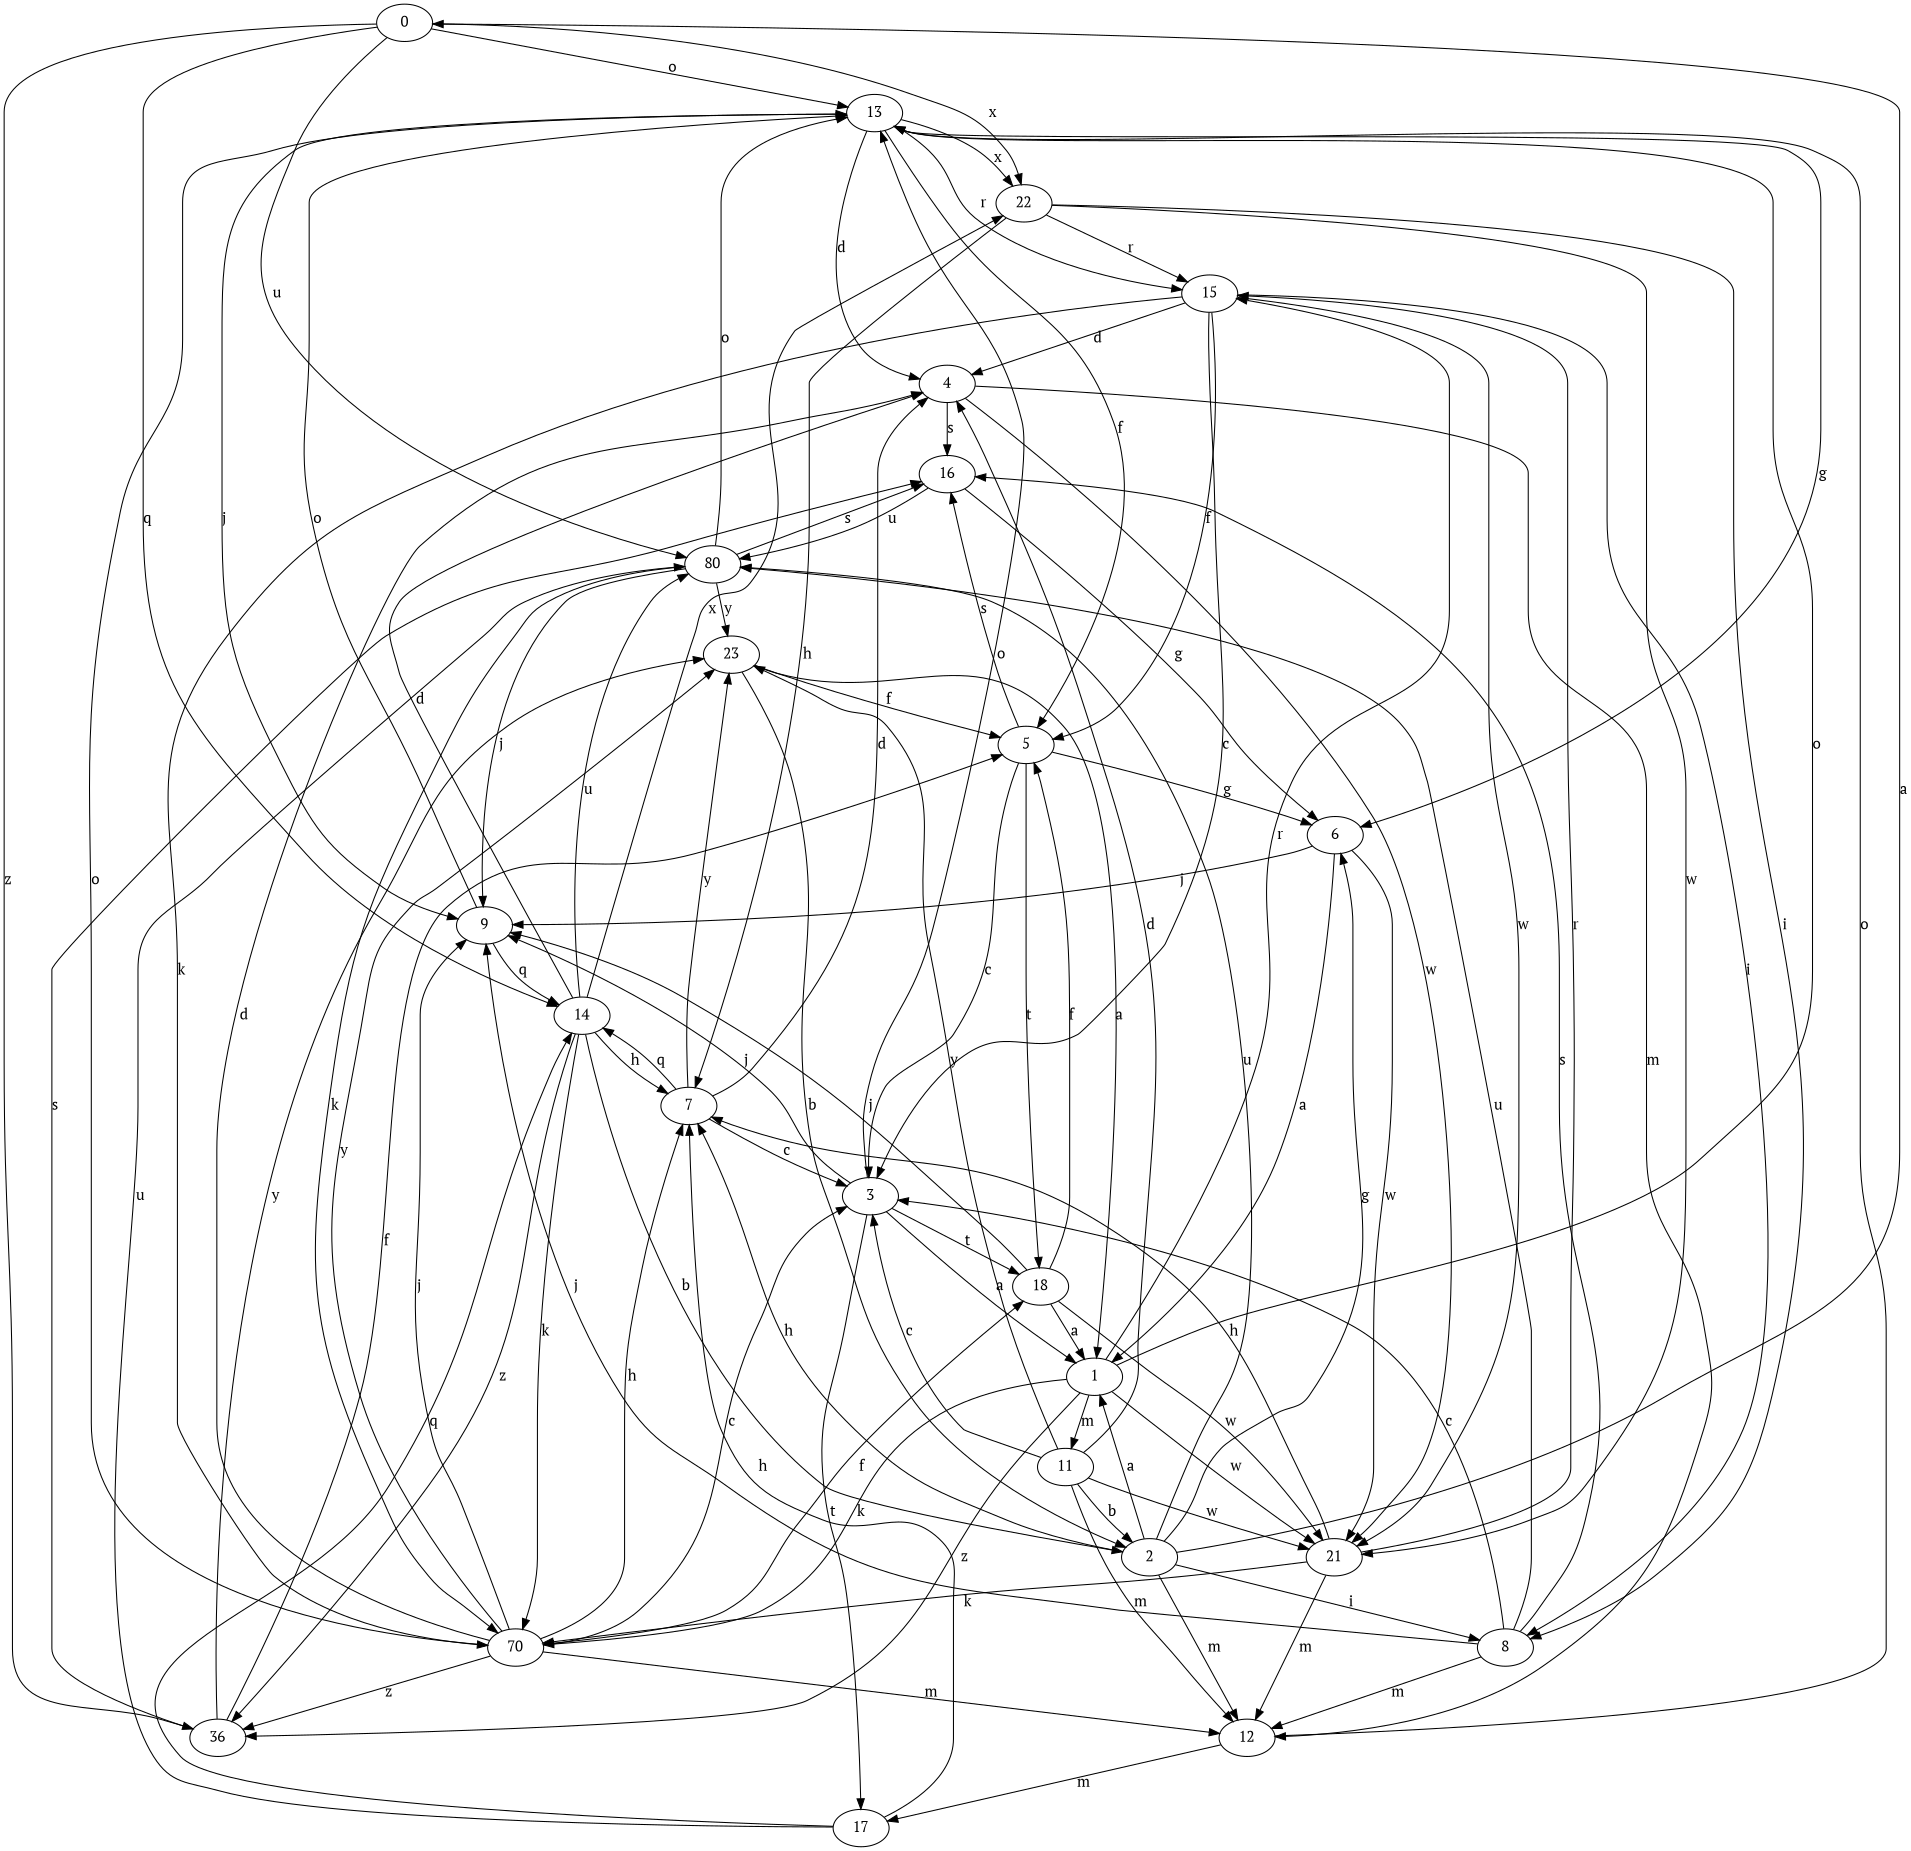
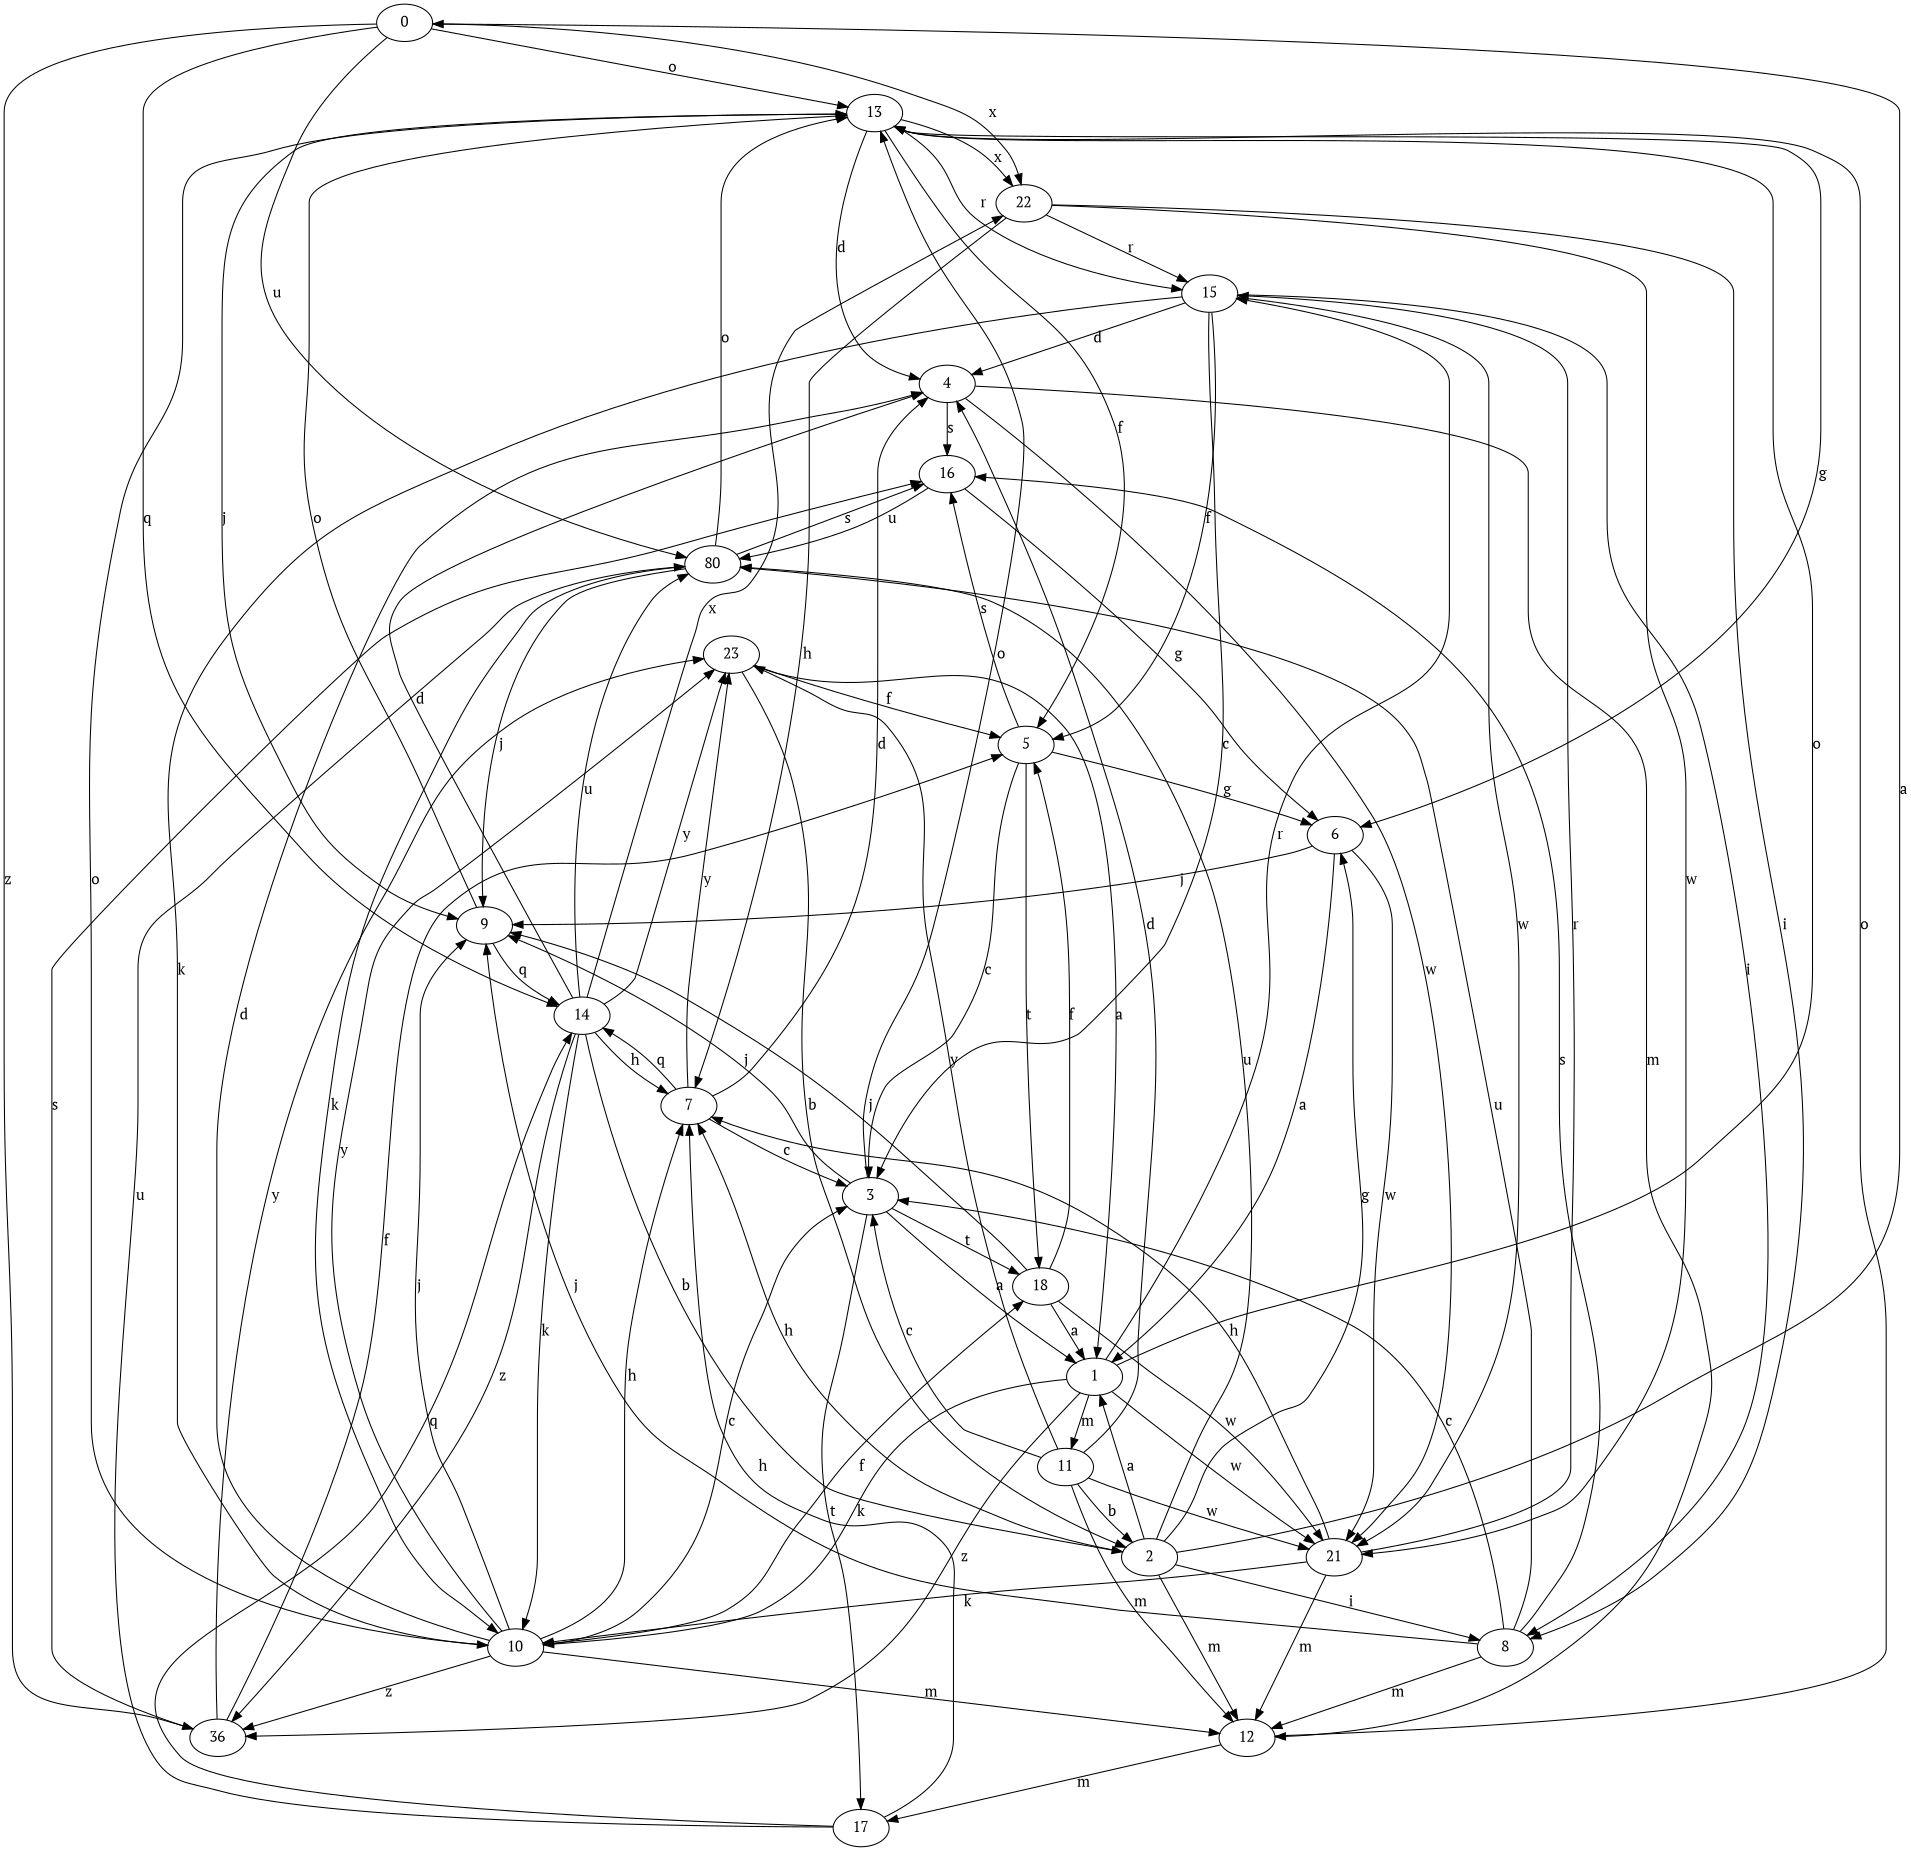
(721, 604) -> (673, 850)
(516, 1648) -> (516, 1648)
